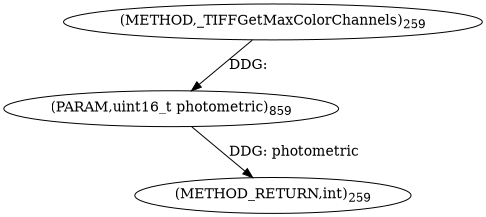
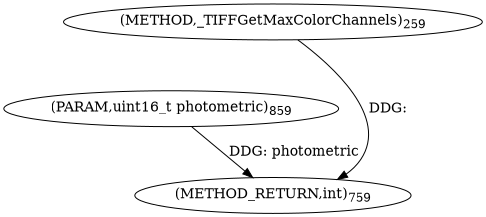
(226, 62) -> (357, 100)
(360, 194) -> (360, 194)
